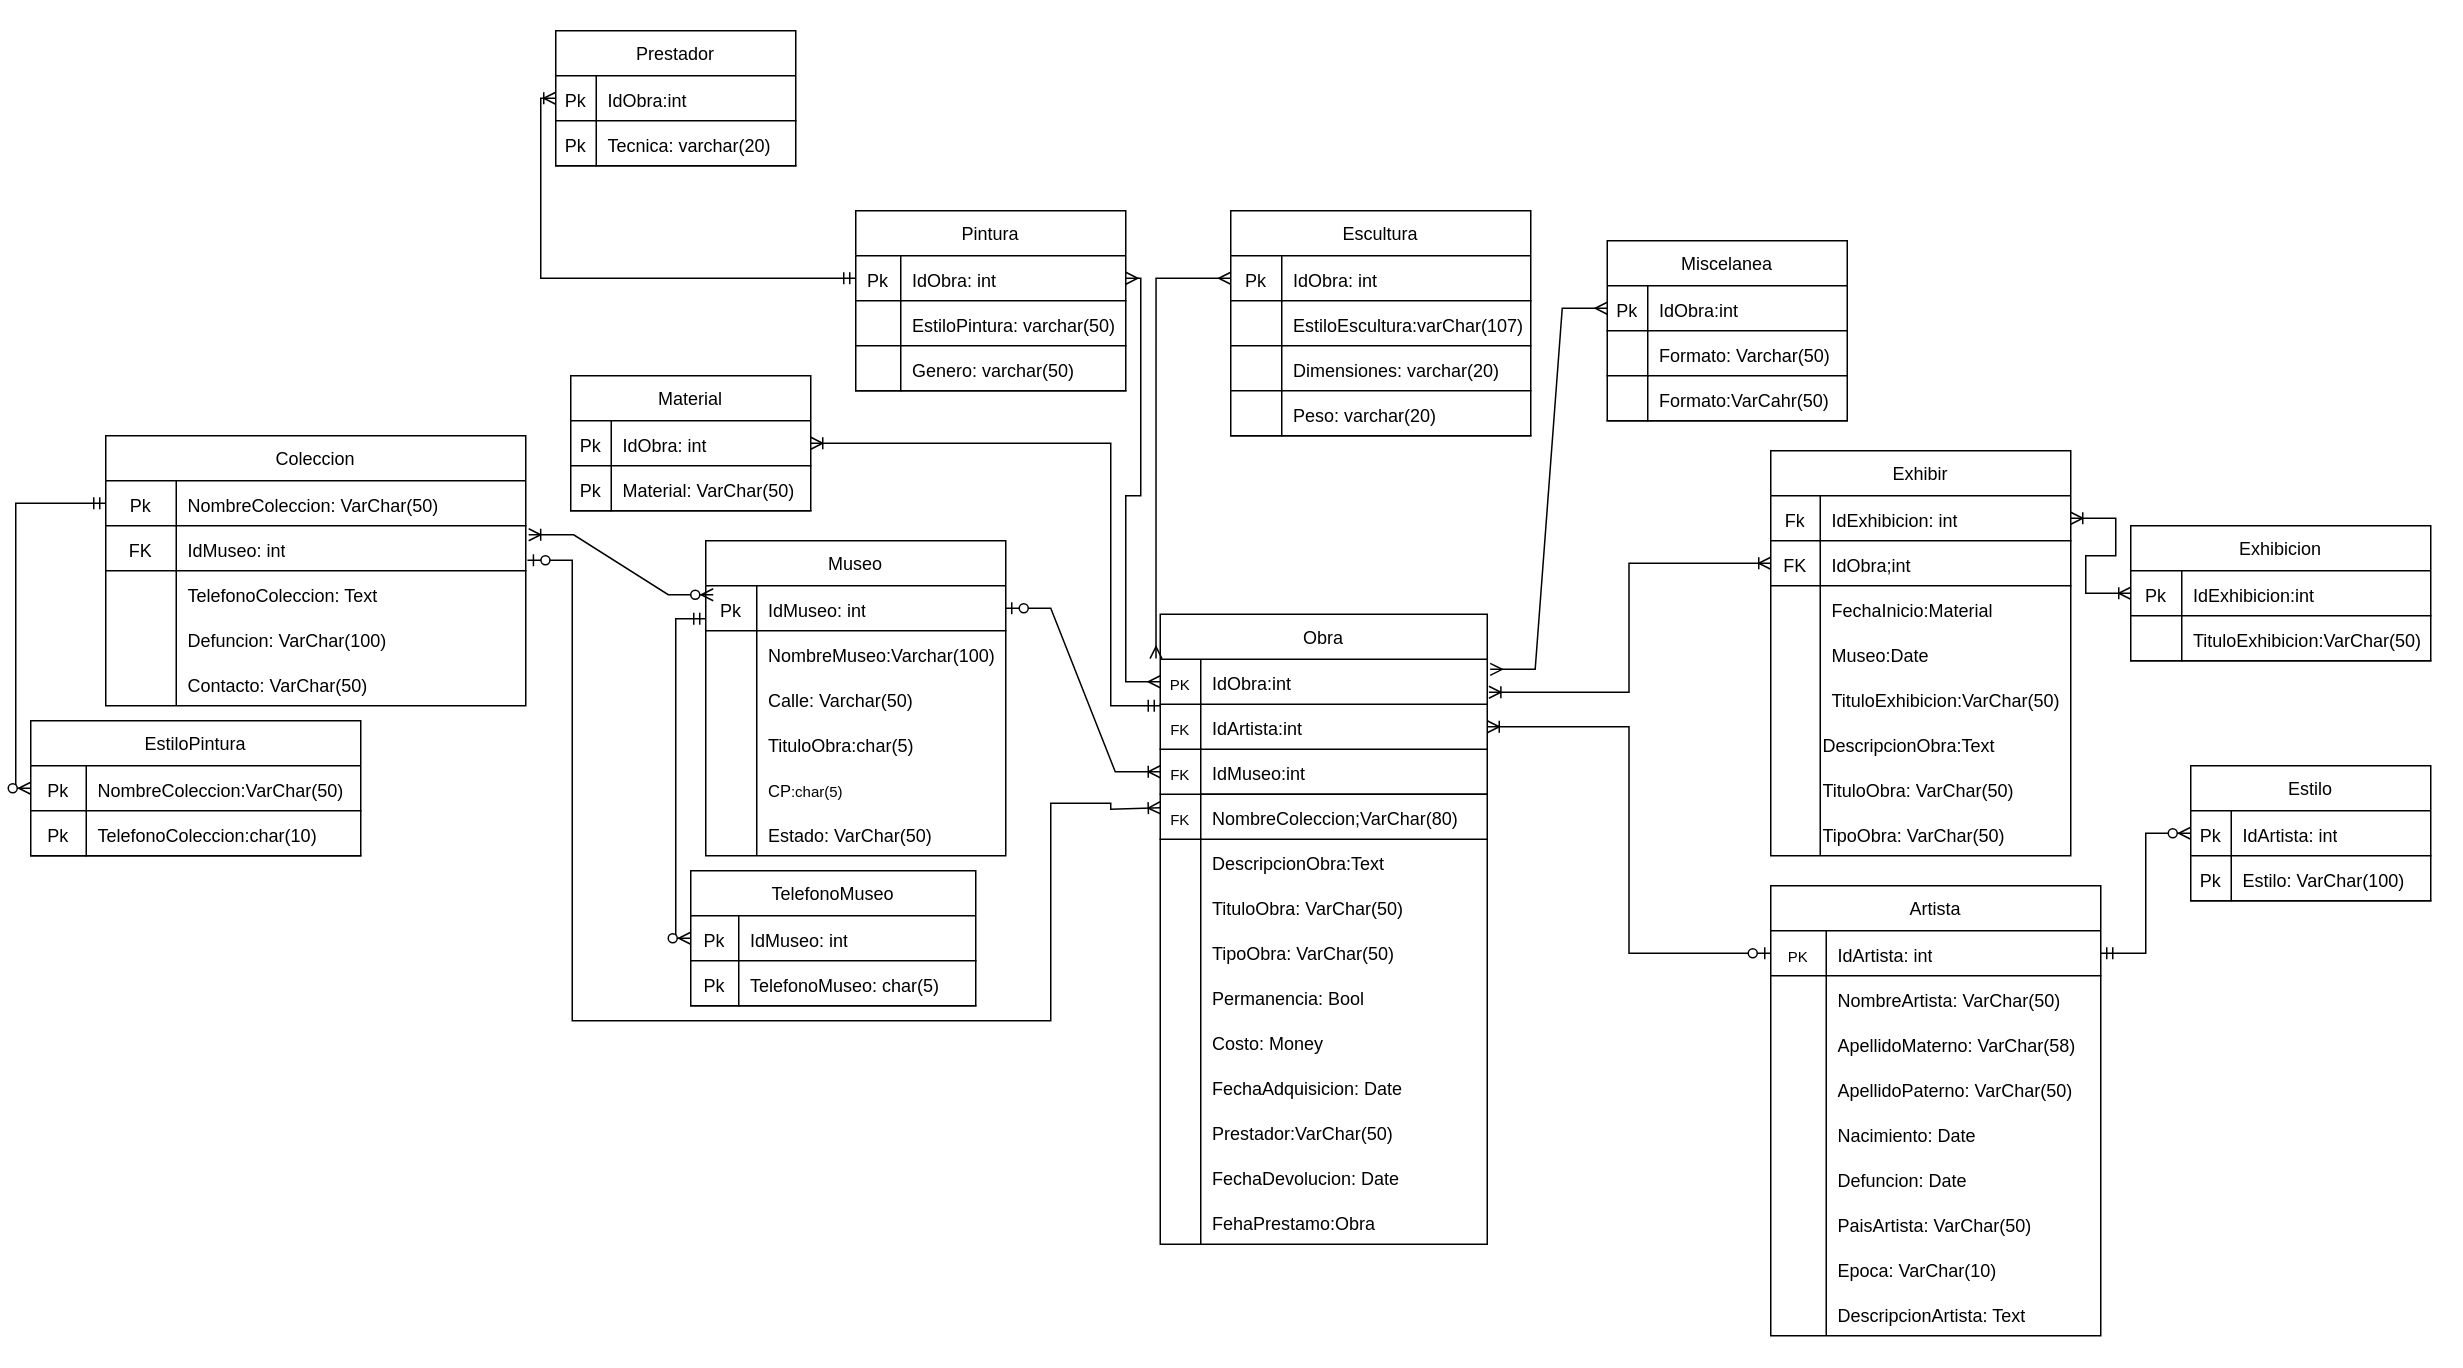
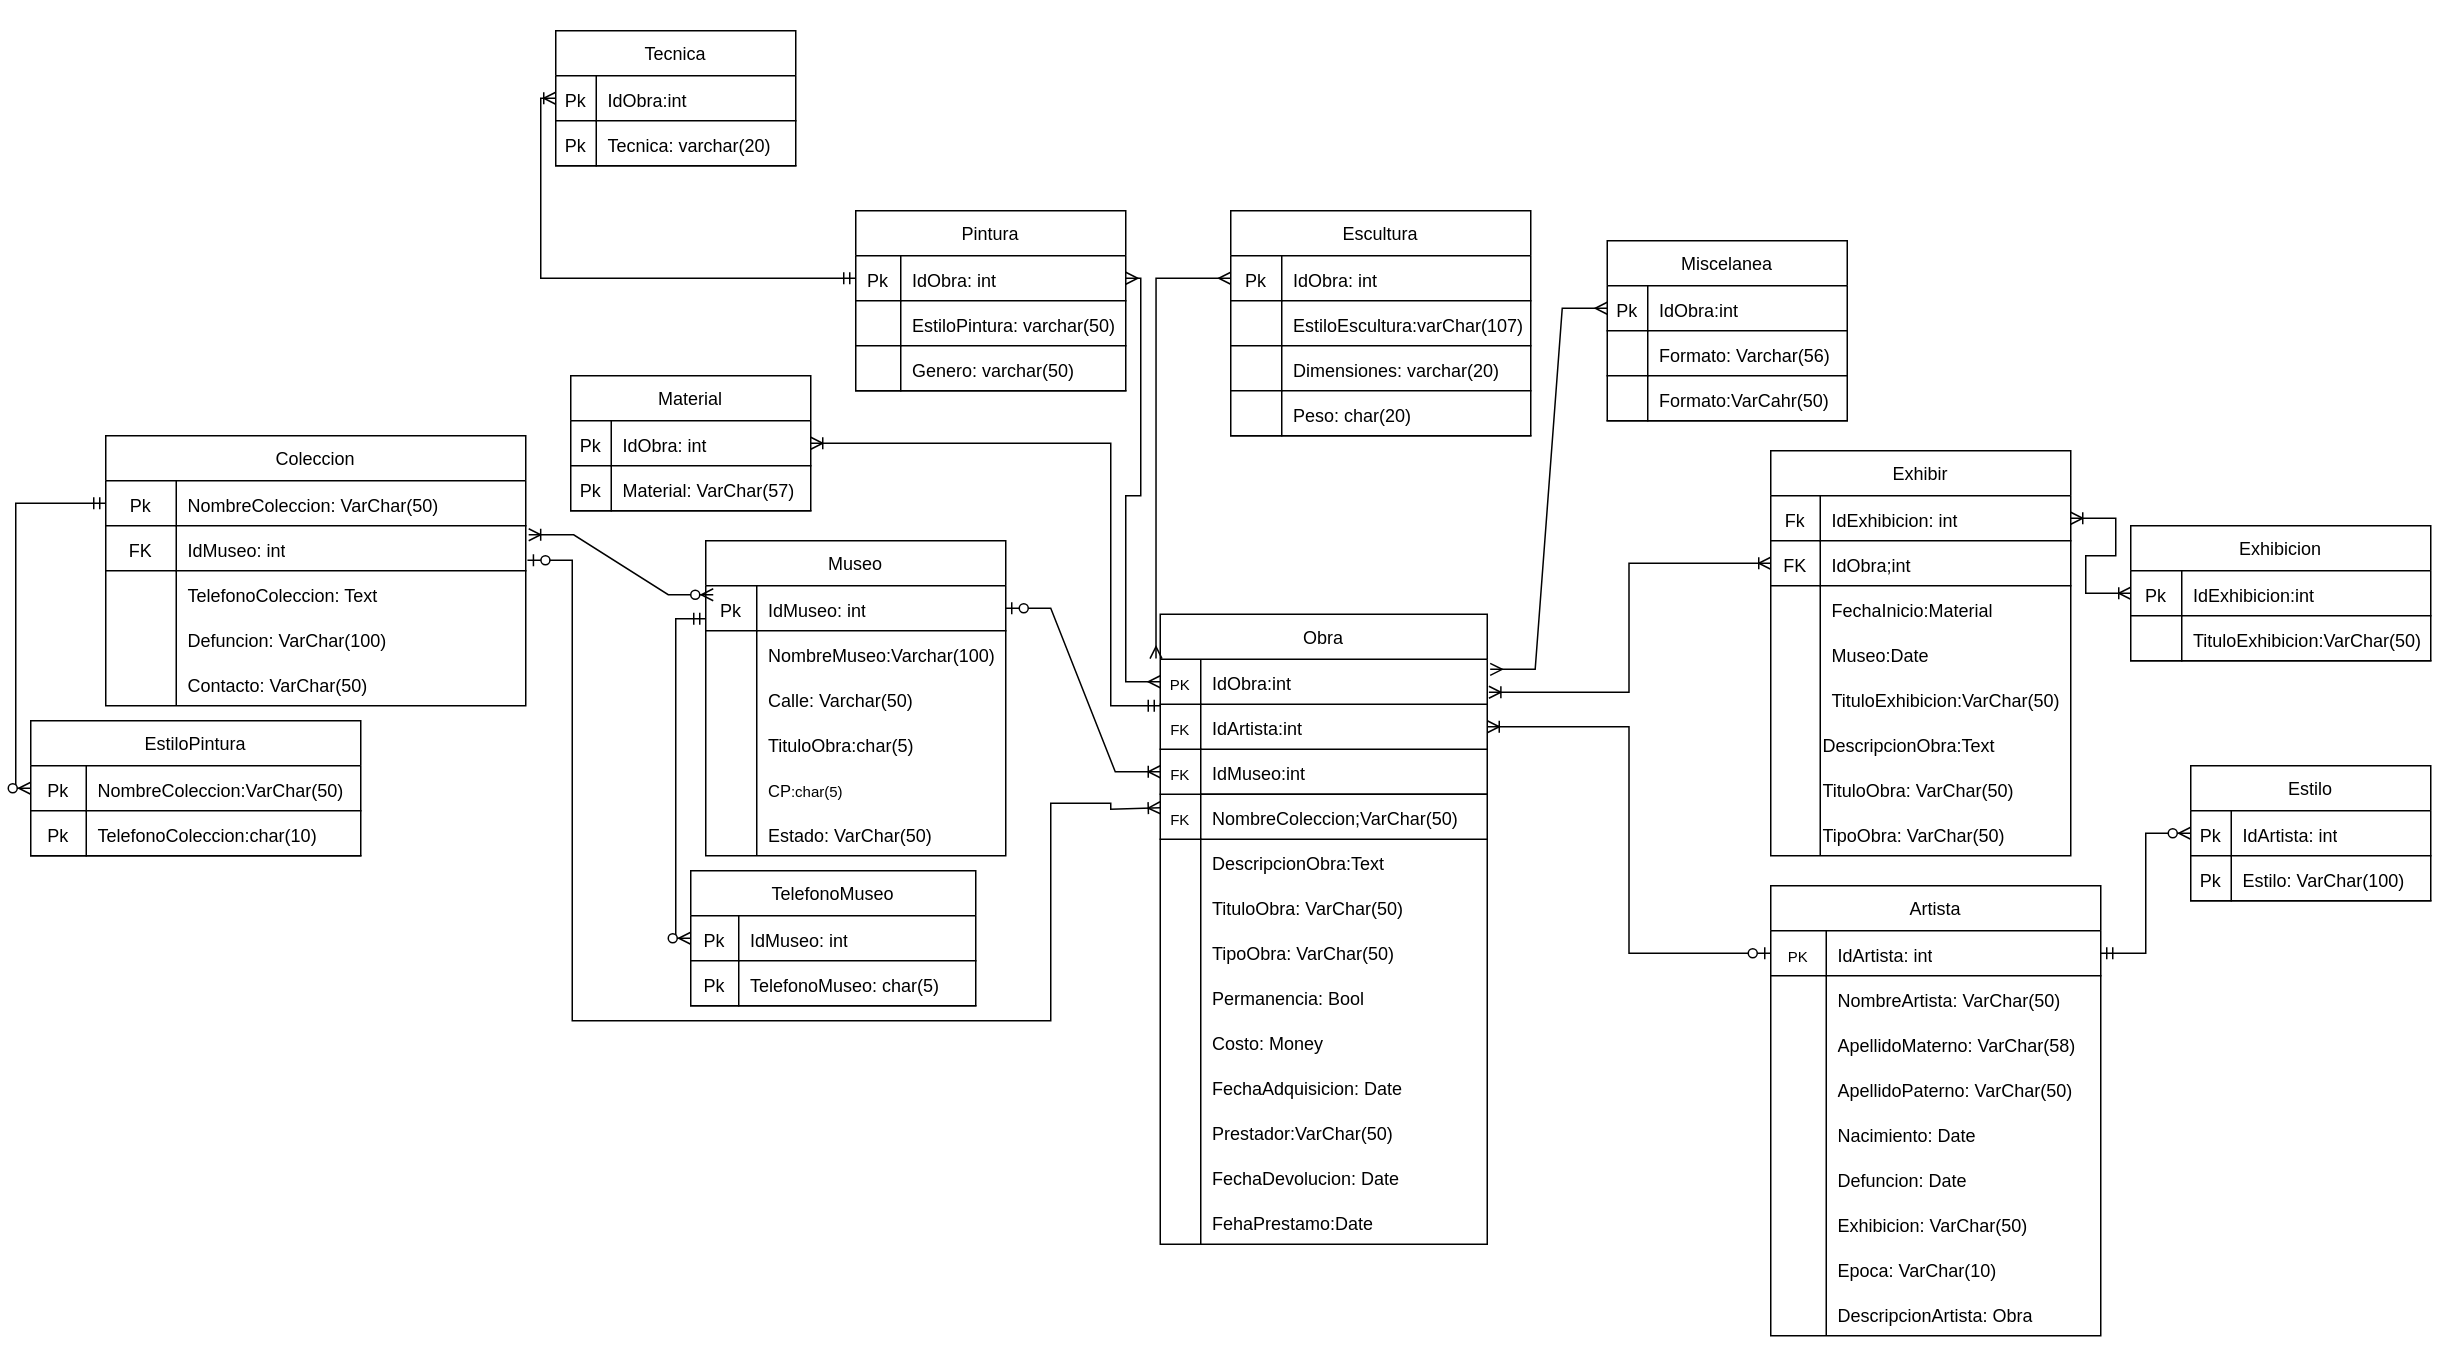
(675, 54) -> (675, 54)
(1754, 353) -> (1754, 353)
(1402, 413) -> (1382, 413)
(717, 488) -> (717, 488)
(1350, 817) -> (1350, 817)
(1324, 1222) -> (1324, 1222)
(1970, 1223) -> (1970, 1223)
(1970, 1313) -> (1970, 1313)
